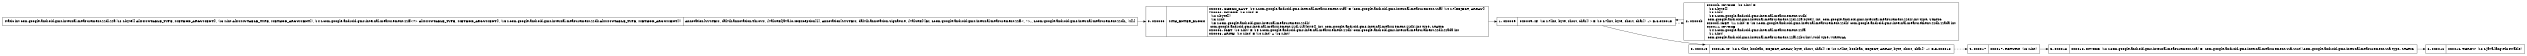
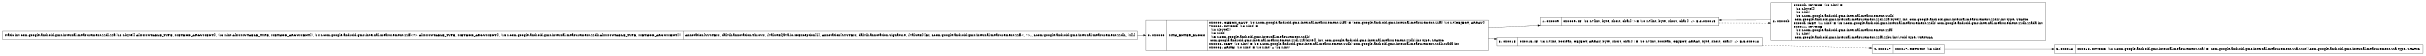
(1652, 37) -> (1492, 39)
(2475, 49) -> none
